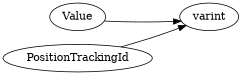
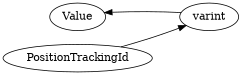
(139, 22) -> (147, 12)
